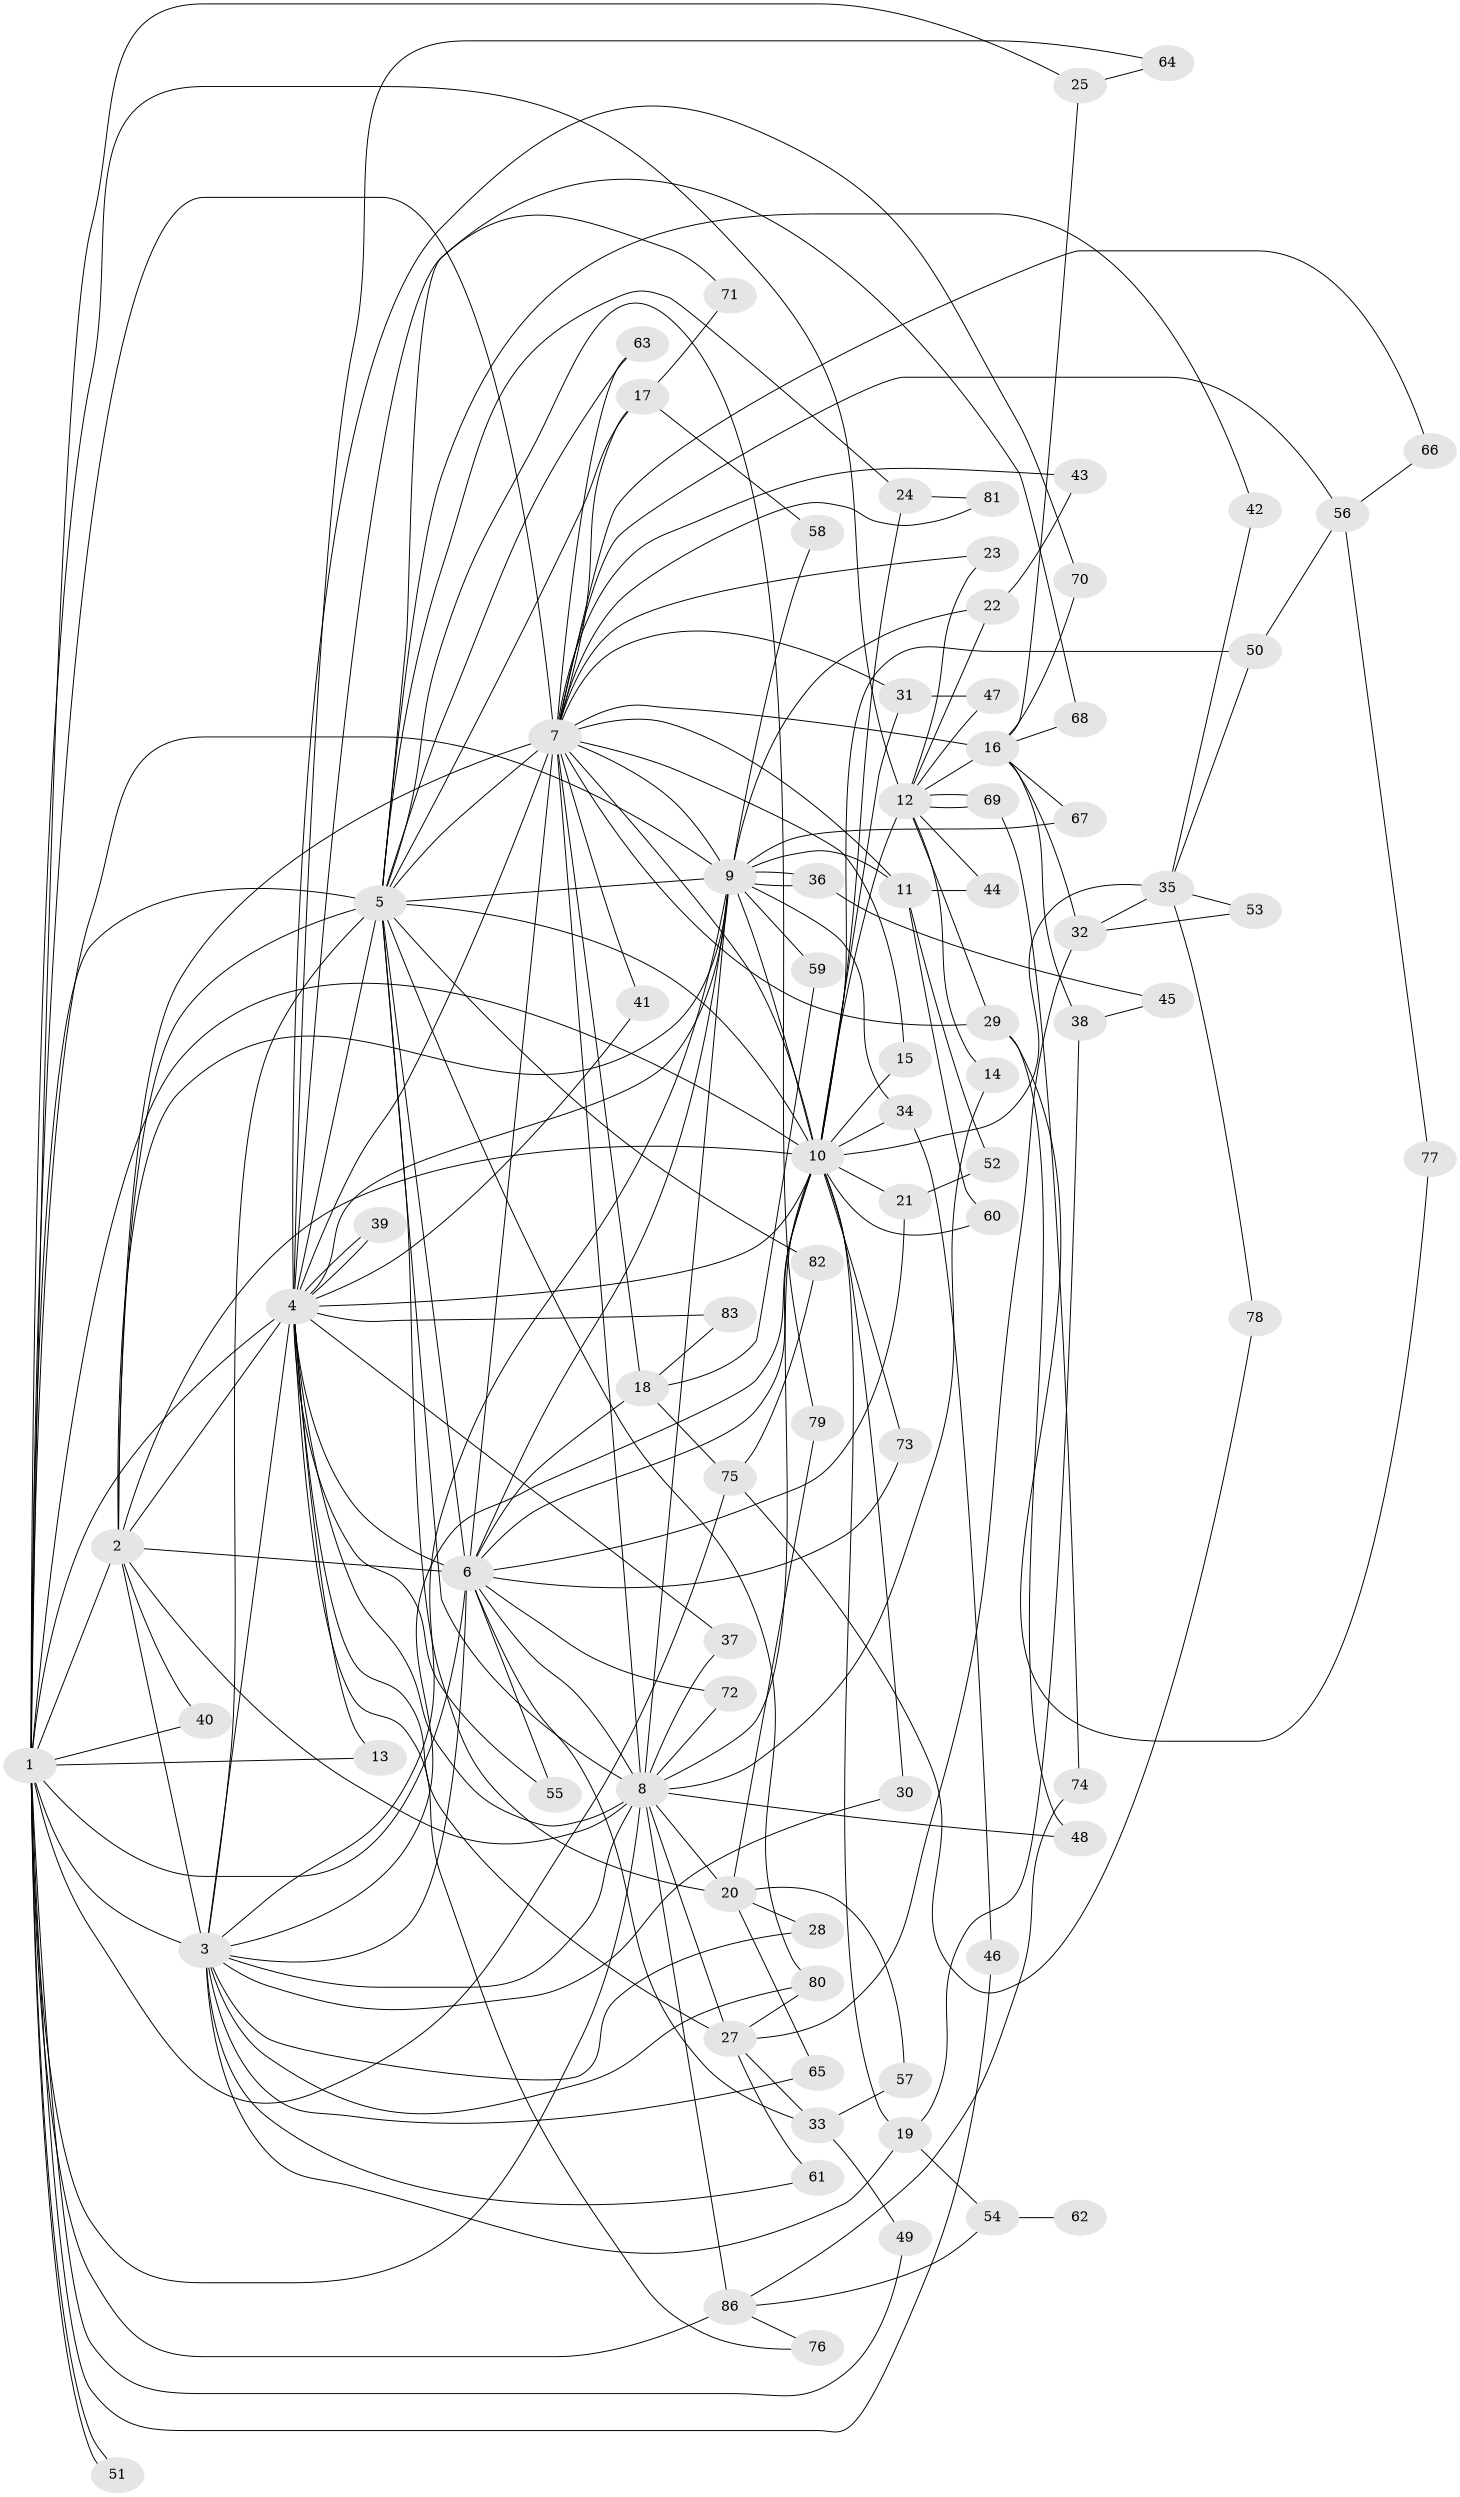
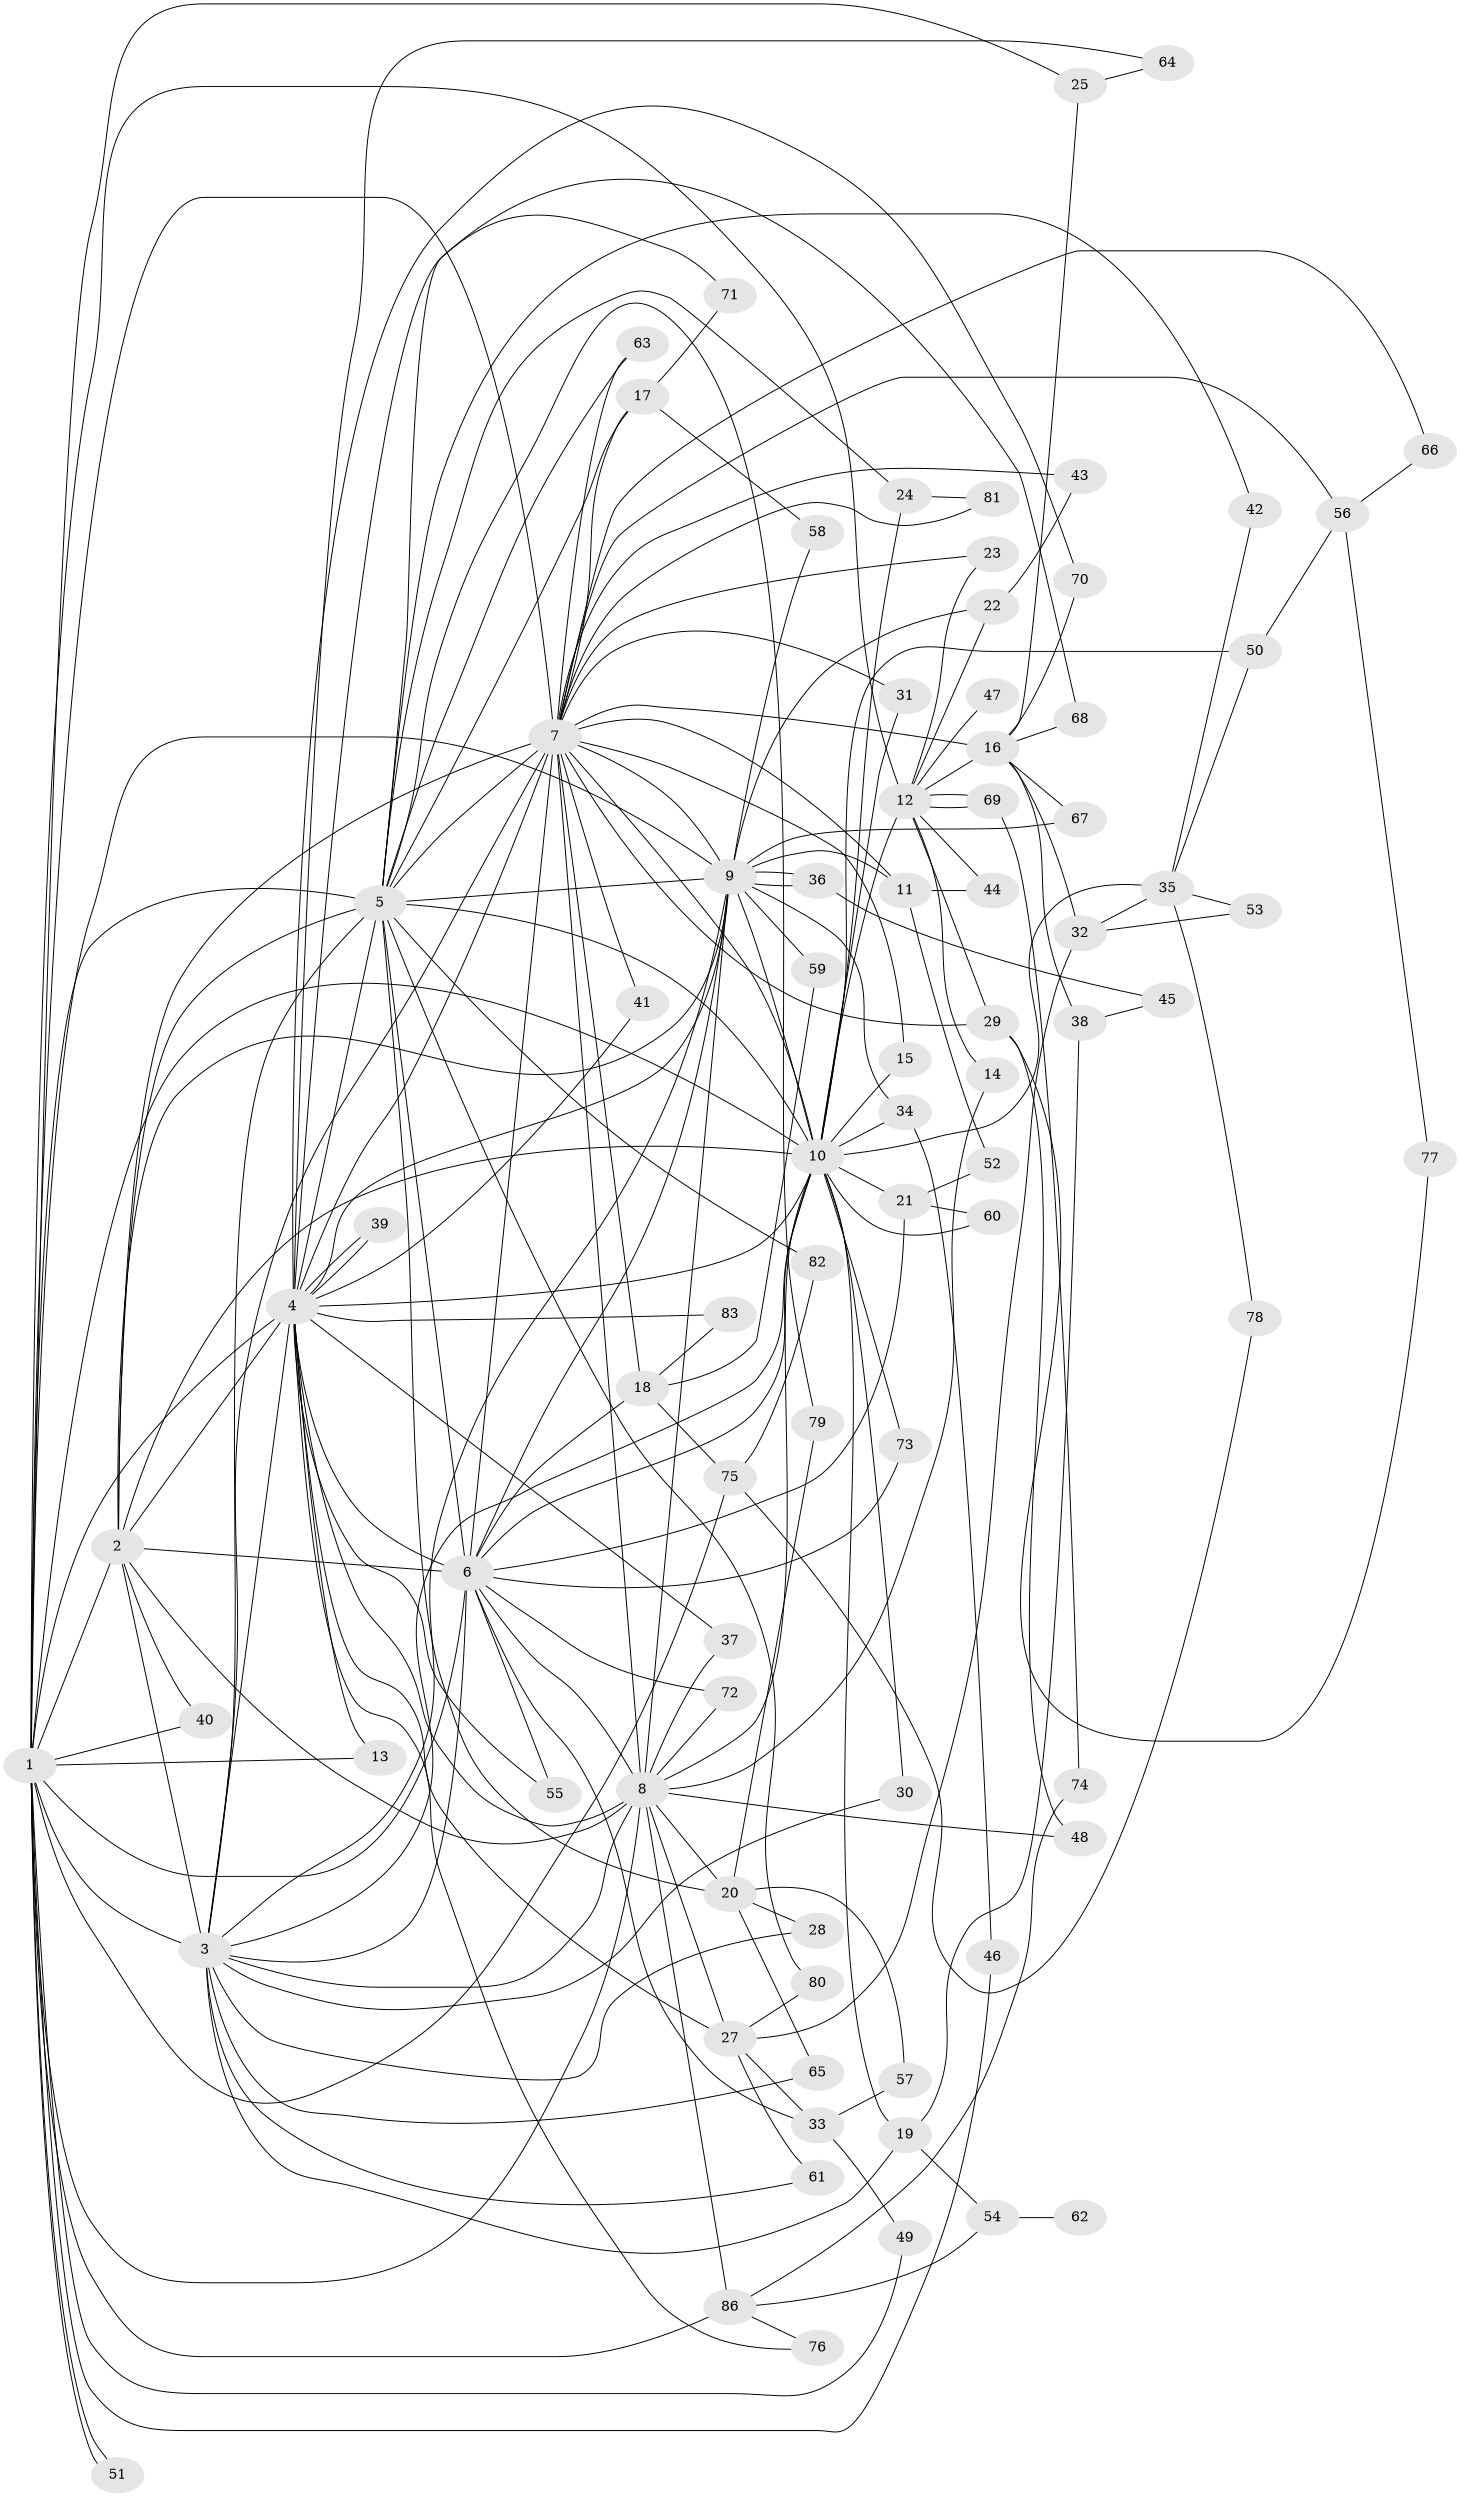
(946, 696) -> none
(938, 1058) -> (948, 1209)
(423, 1389) -> none
(482, 2107) -> (259, 1309)
